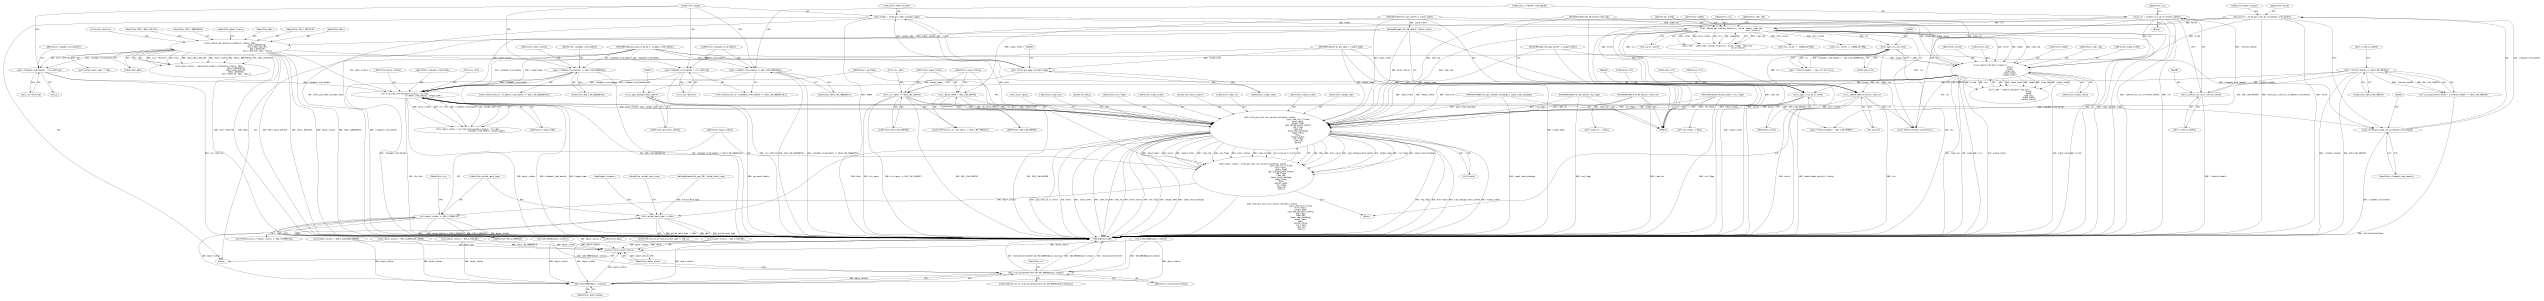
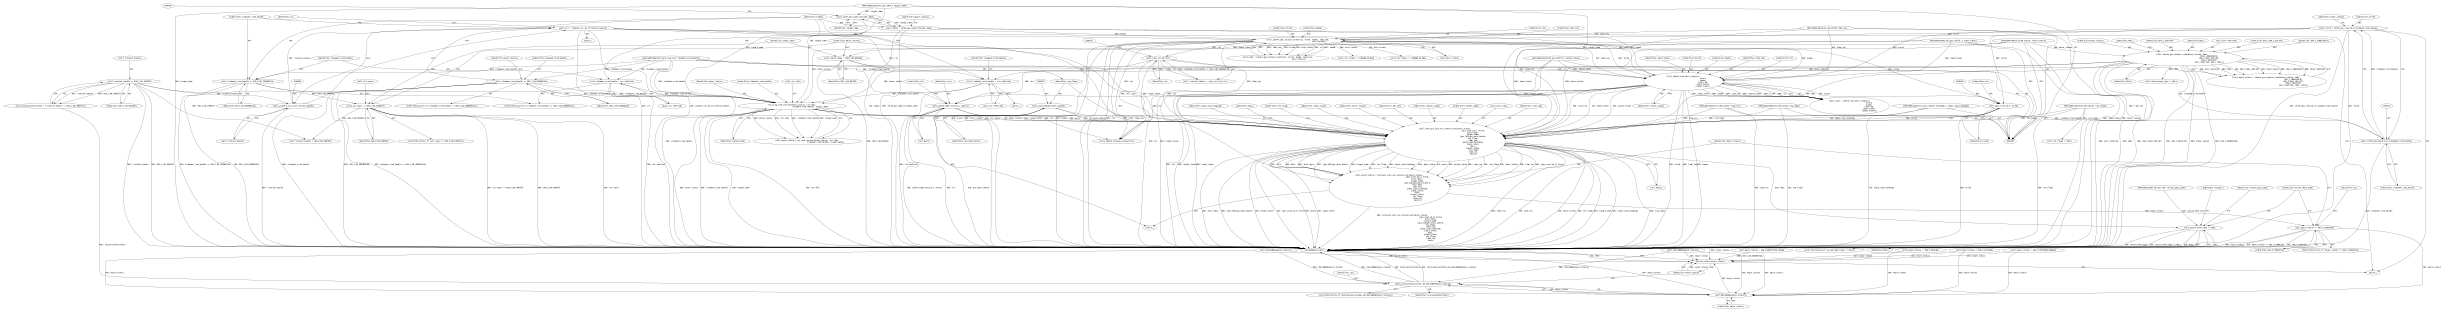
(1410, 23) -> (2044, 238)
none -> (1832, 71)
none -> (1205, 106)
(948, 107) -> (847, 69)
(936, 112) -> (956, 70)
(1597, 130) -> none
(466, 245) -> (1976, 256)
(1113, 277) -> none
